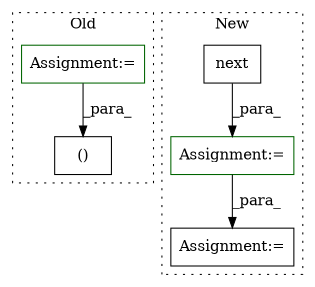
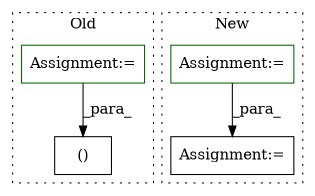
(232, 64) -> none
